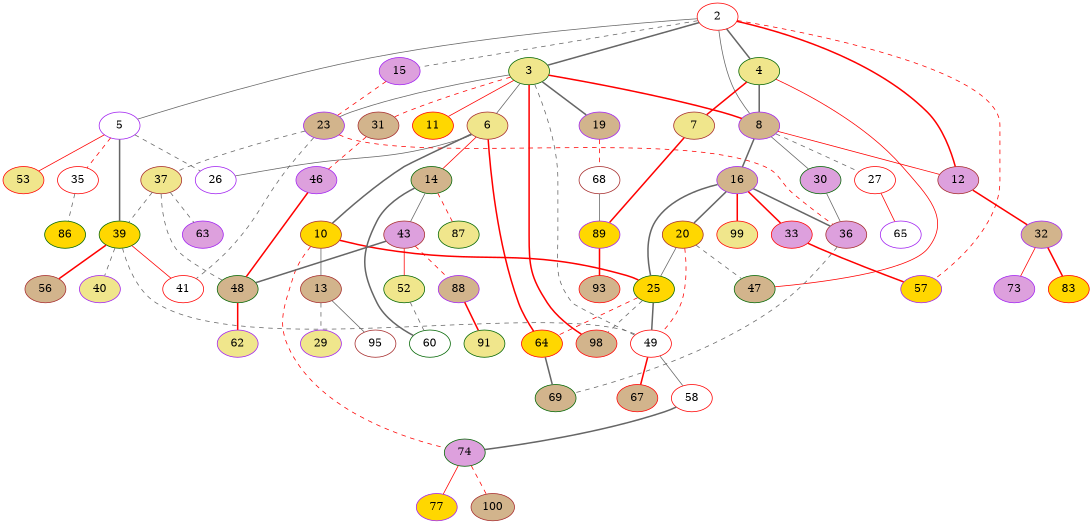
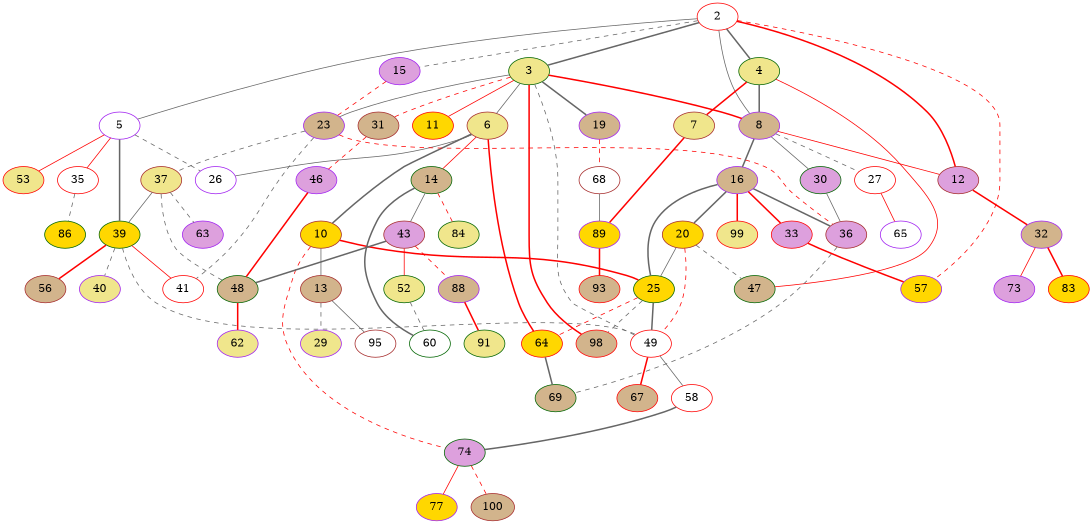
(99, 153) -> (99, 153)
(140, 207) -> (140, 207)
(459, 235) -> (459, 235)
